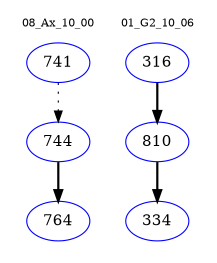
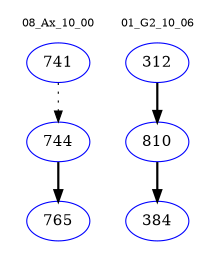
(157, 63) -> (157, 63)
(58, 221) -> (58, 221)
(157, 221) -> (157, 221)
